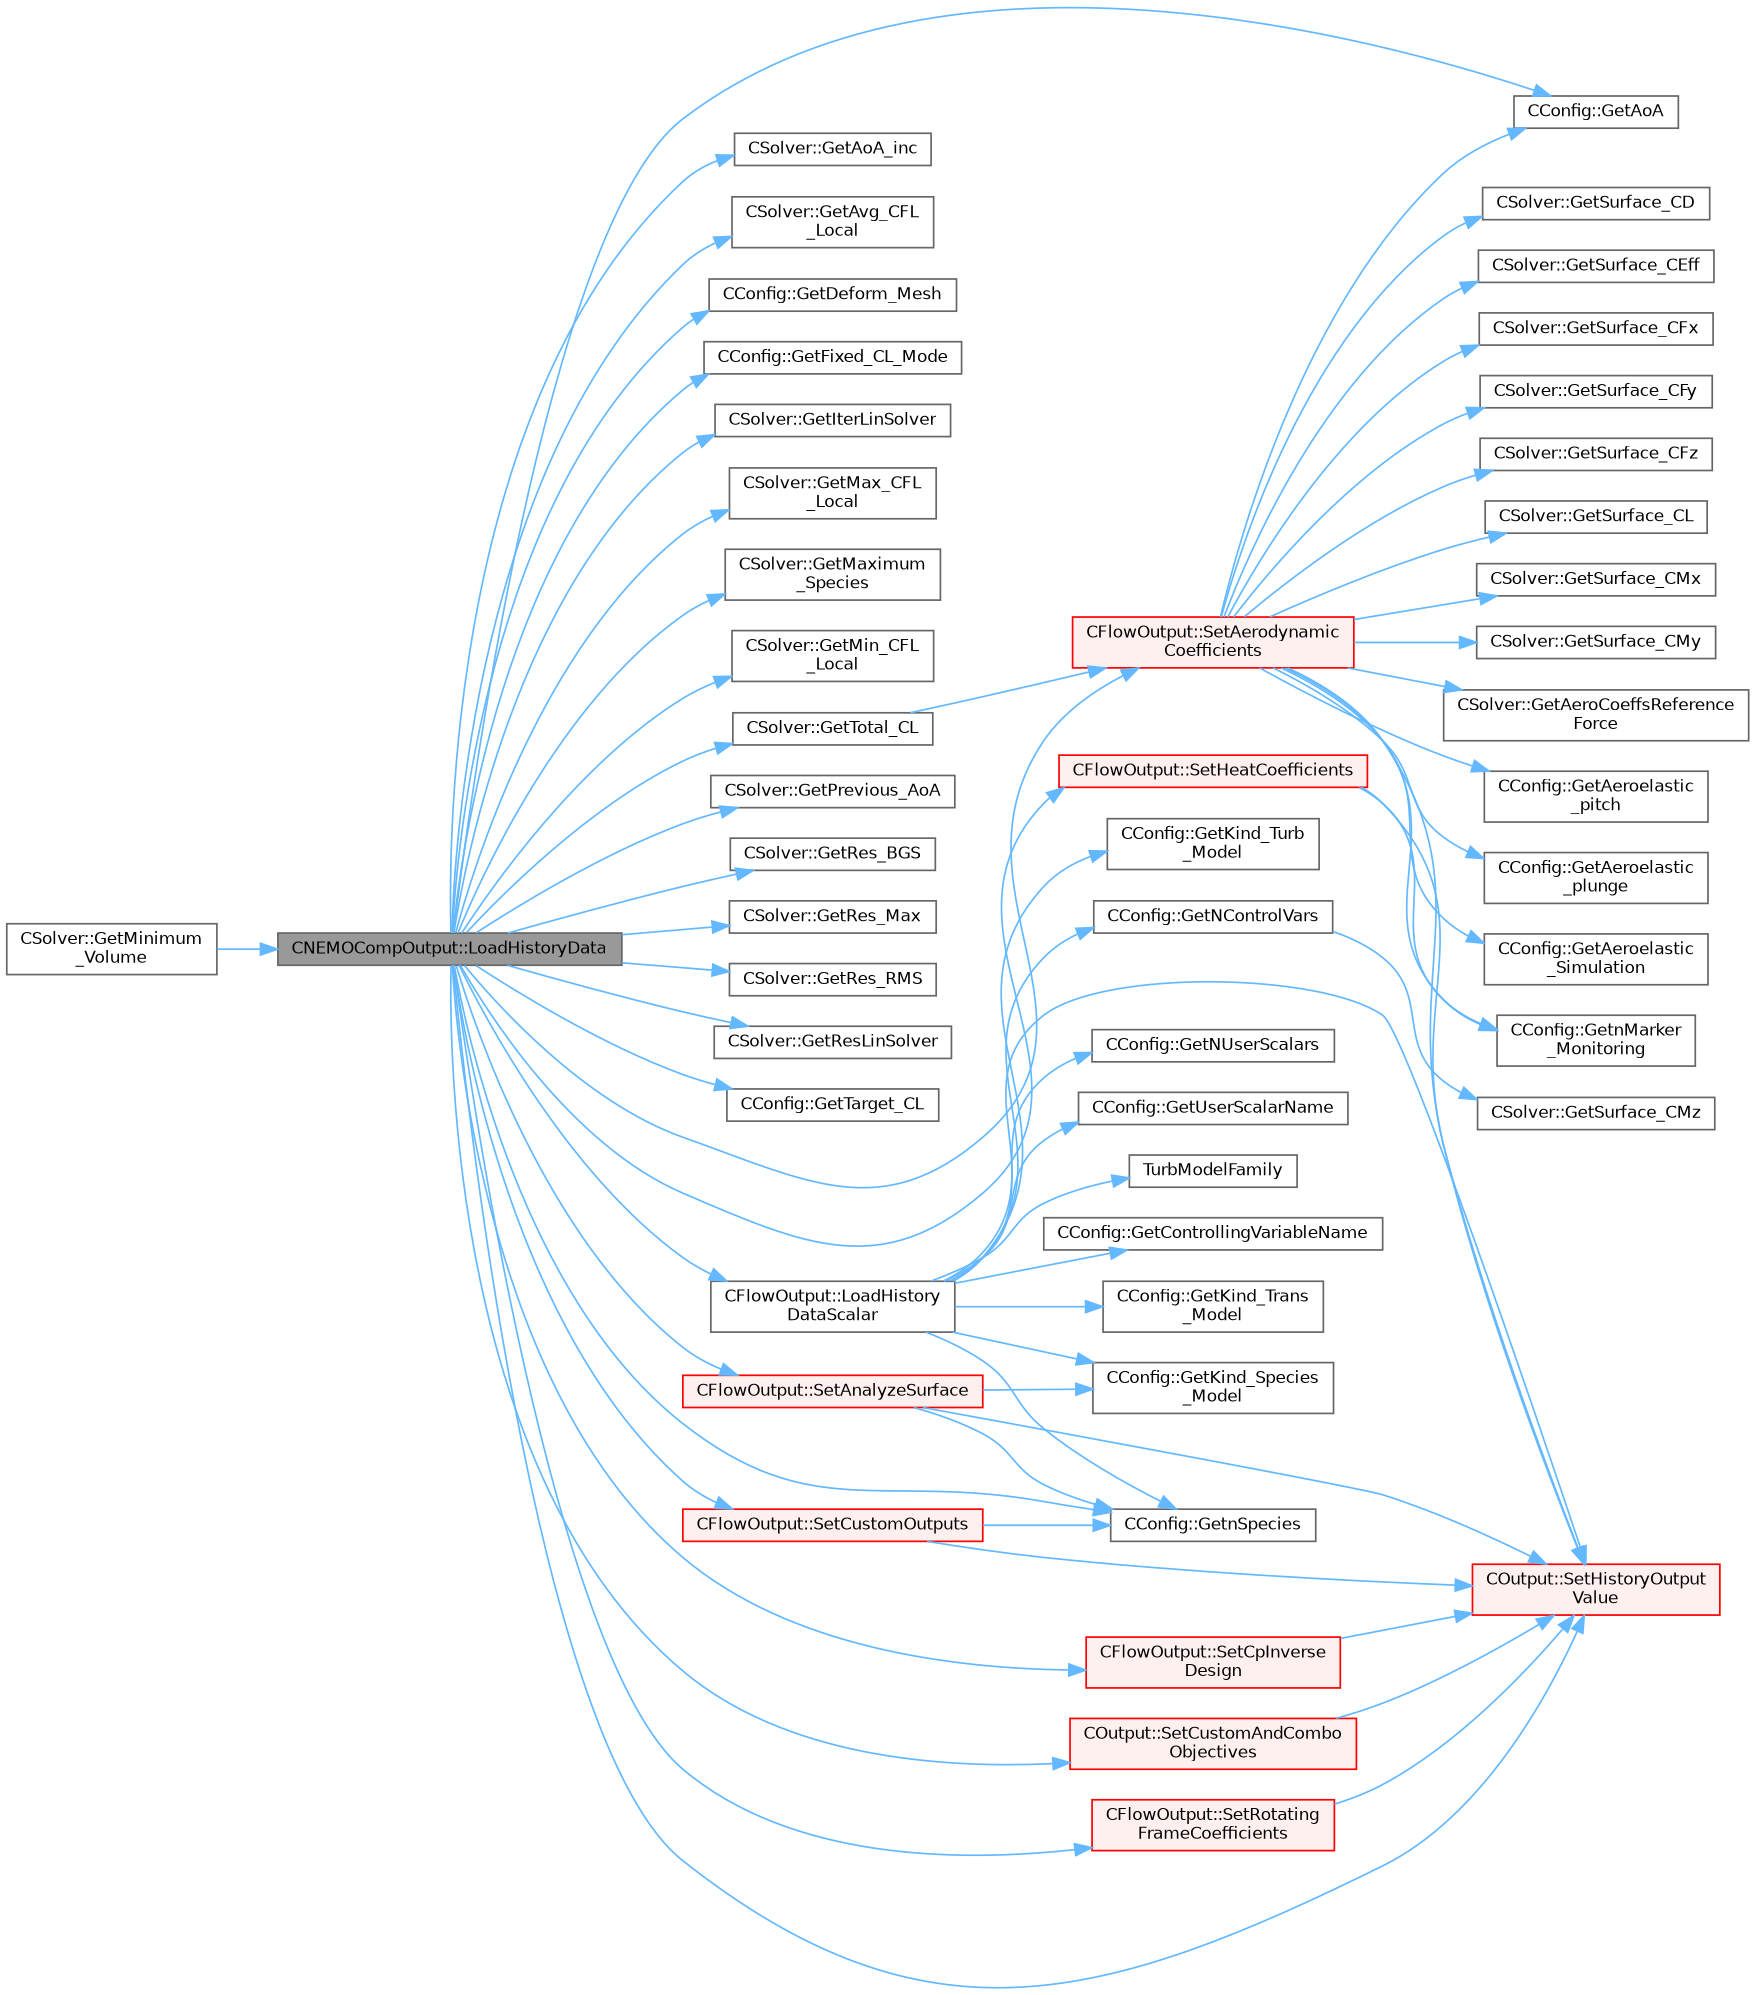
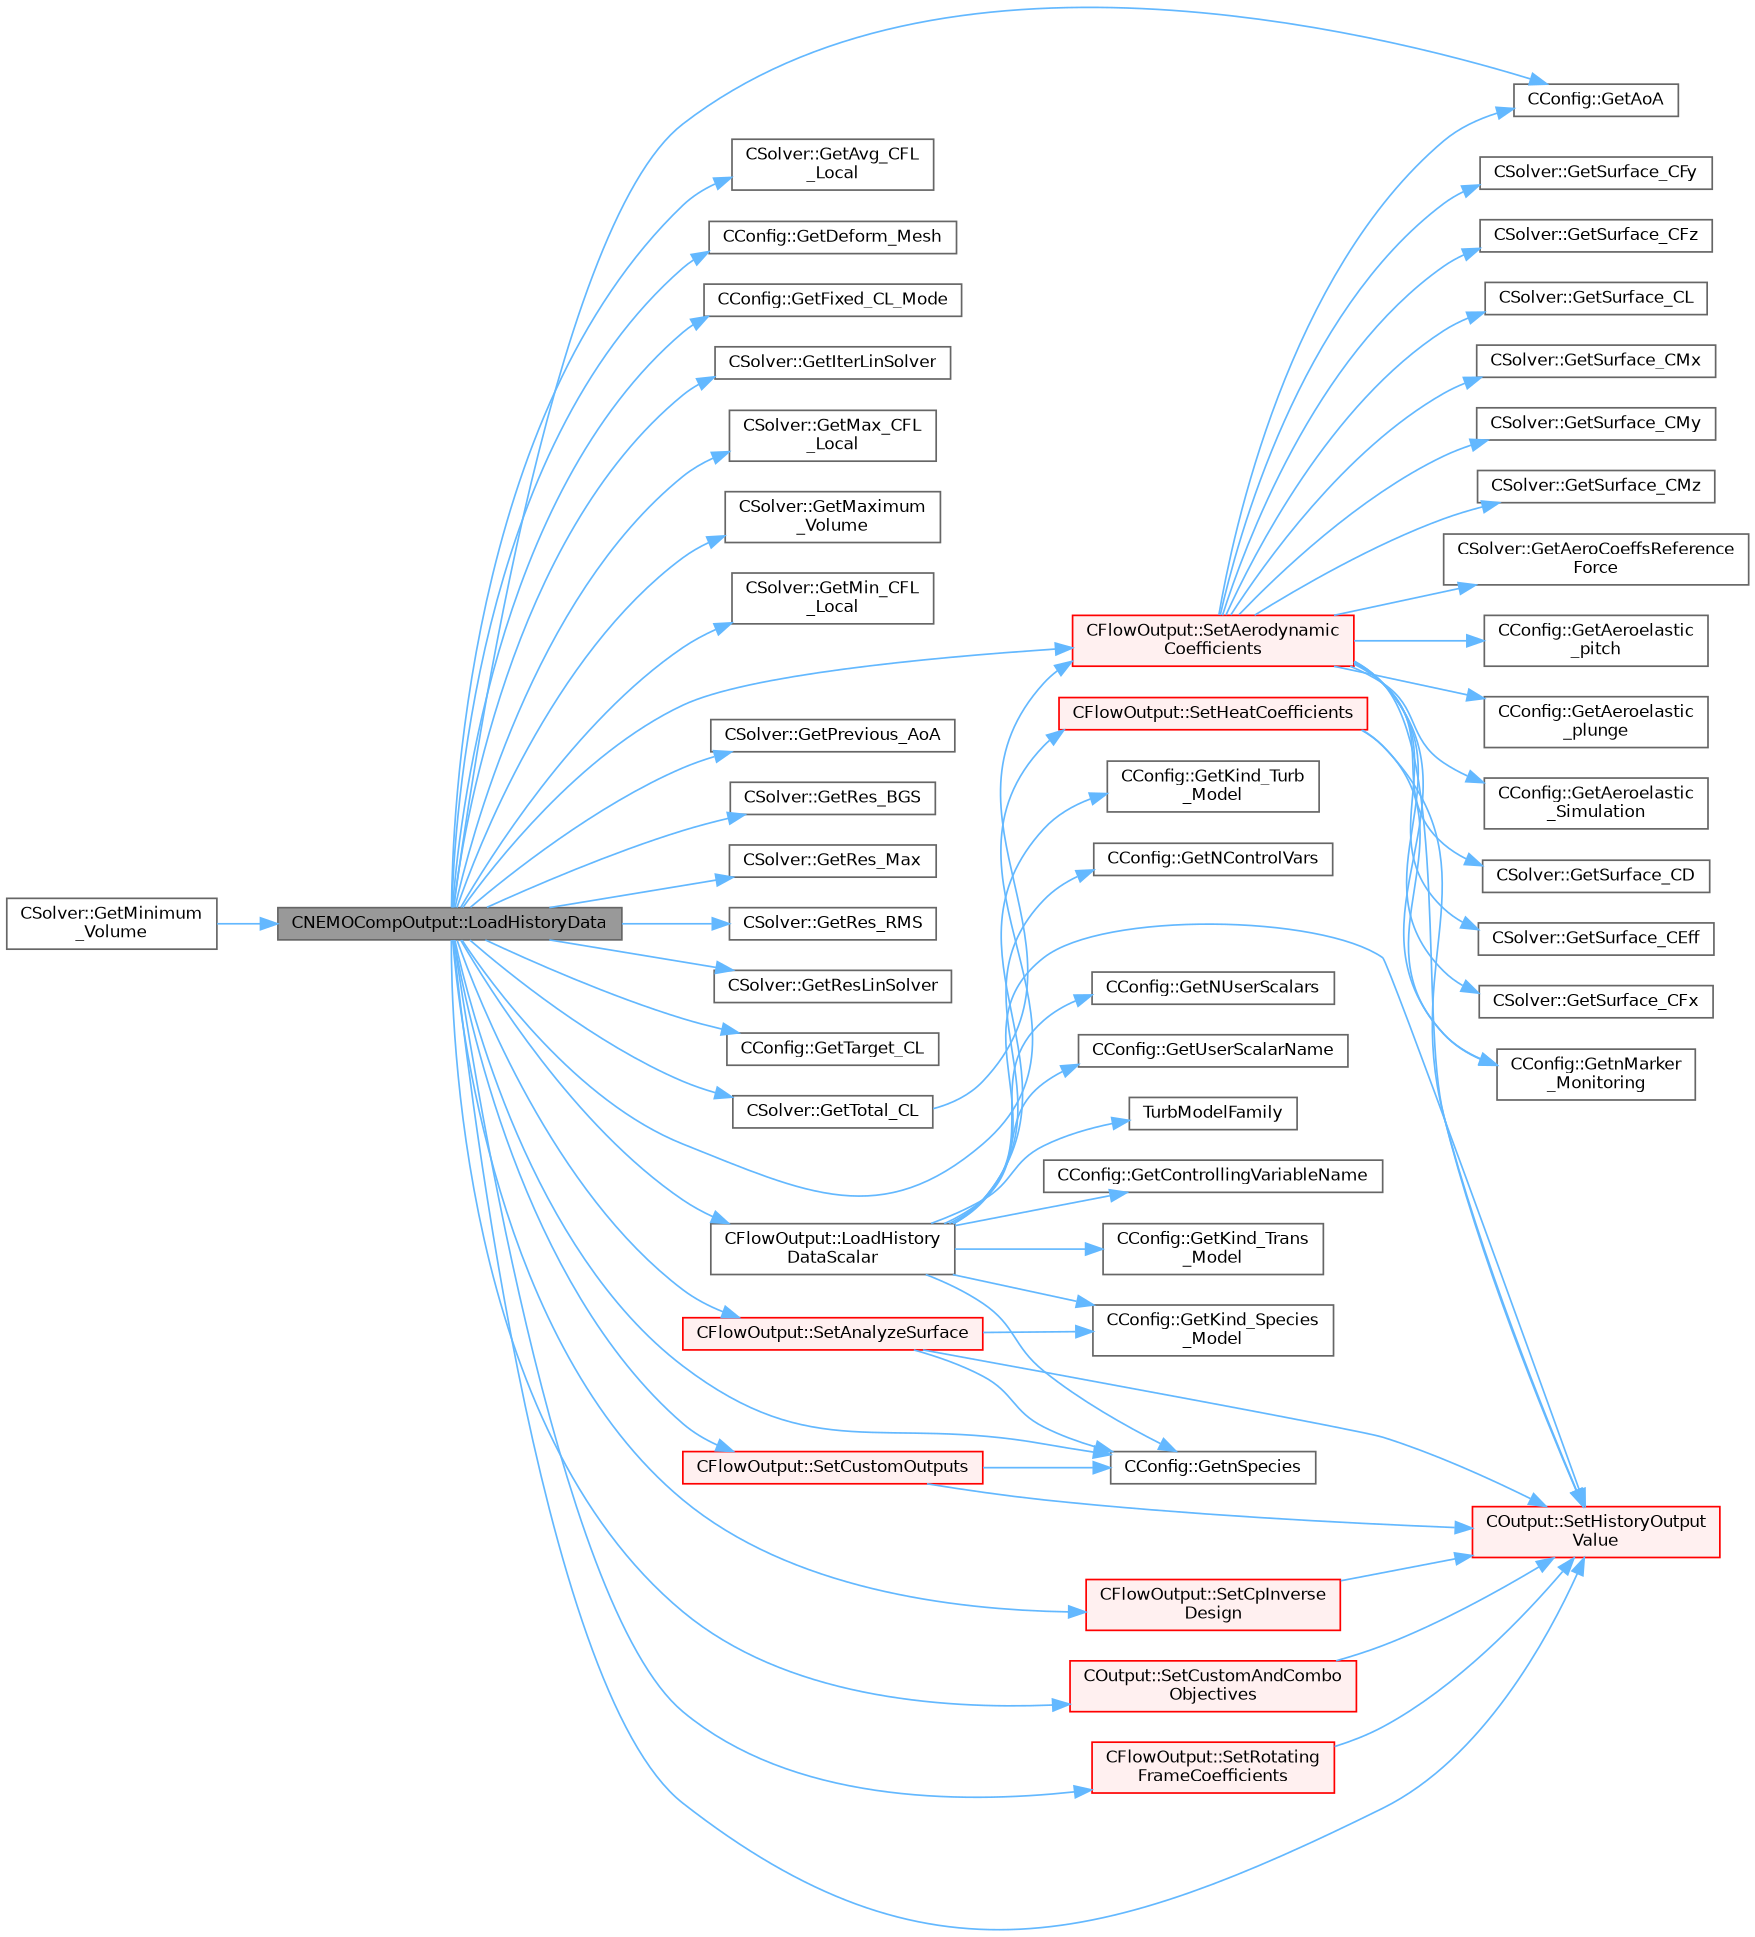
(833, 149) -> none
(833, 575) -> (833, 517)
(1410, 1002) -> (1365, 553)
